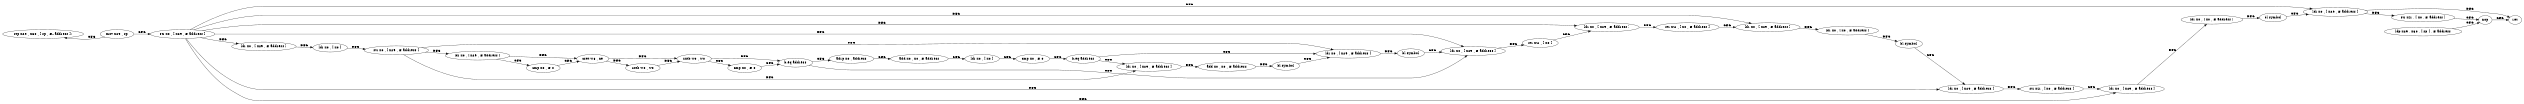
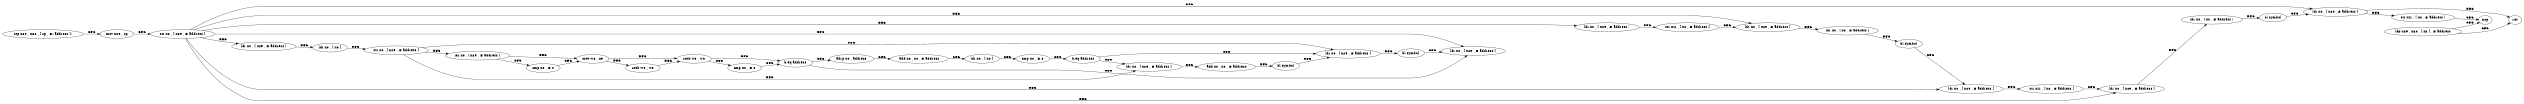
(2499, 20) -> (2484, 32)
(86, 39) -> (91, 34)
(1540, 43) -> none
